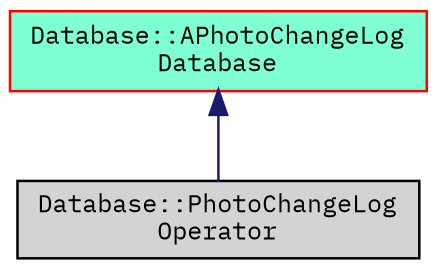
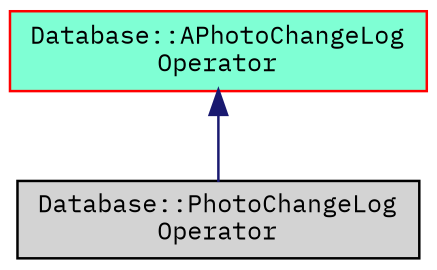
(218, 51) -> (218, 51)
